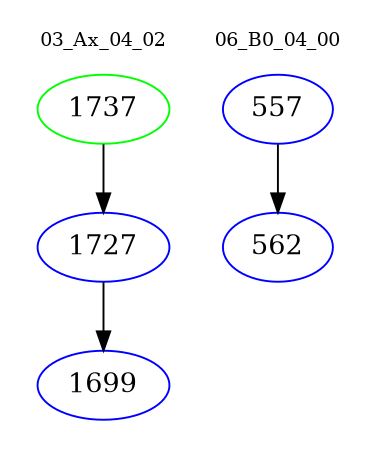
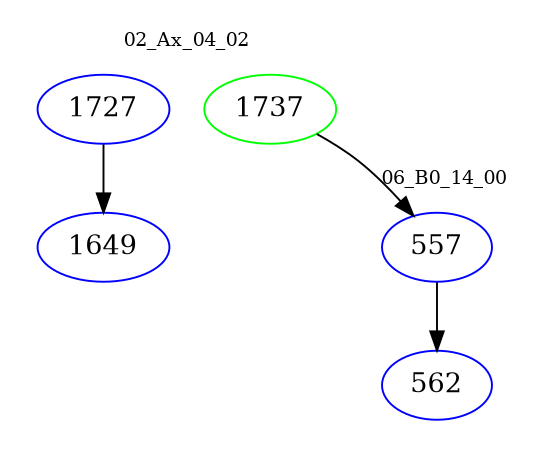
(104, 41) -> (187, 41)
(278, 41) -> (445, 179)
(104, 169) -> (378, 178)
(104, 385) -> (104, 247)
